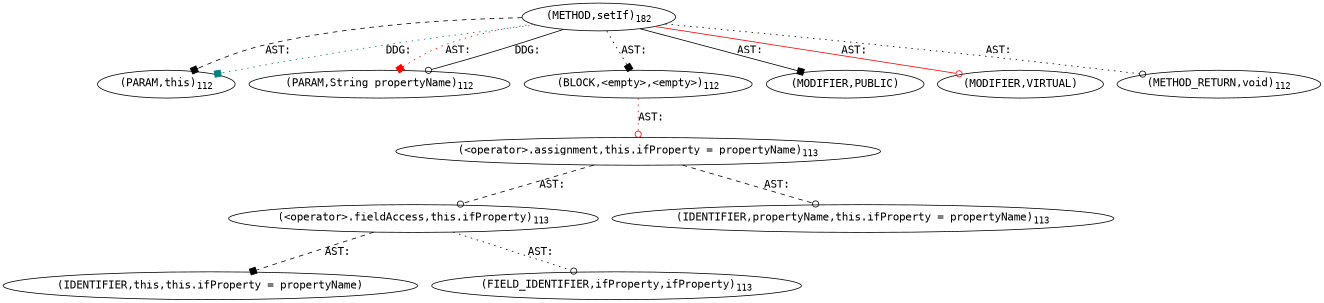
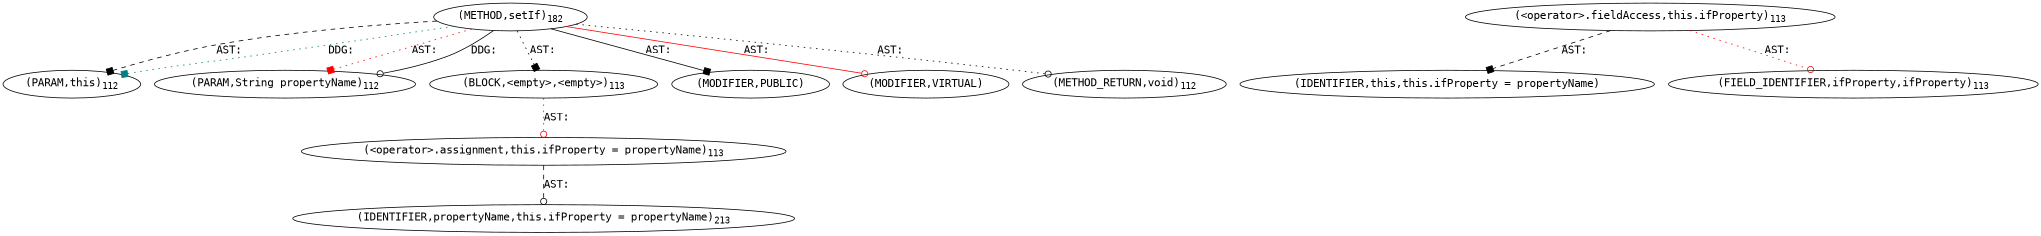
(712, 83) -> (617, 83)
(529, 184) -> none
(1042, 217) -> (722, 217)
(512, 251) -> (1749, 50)
